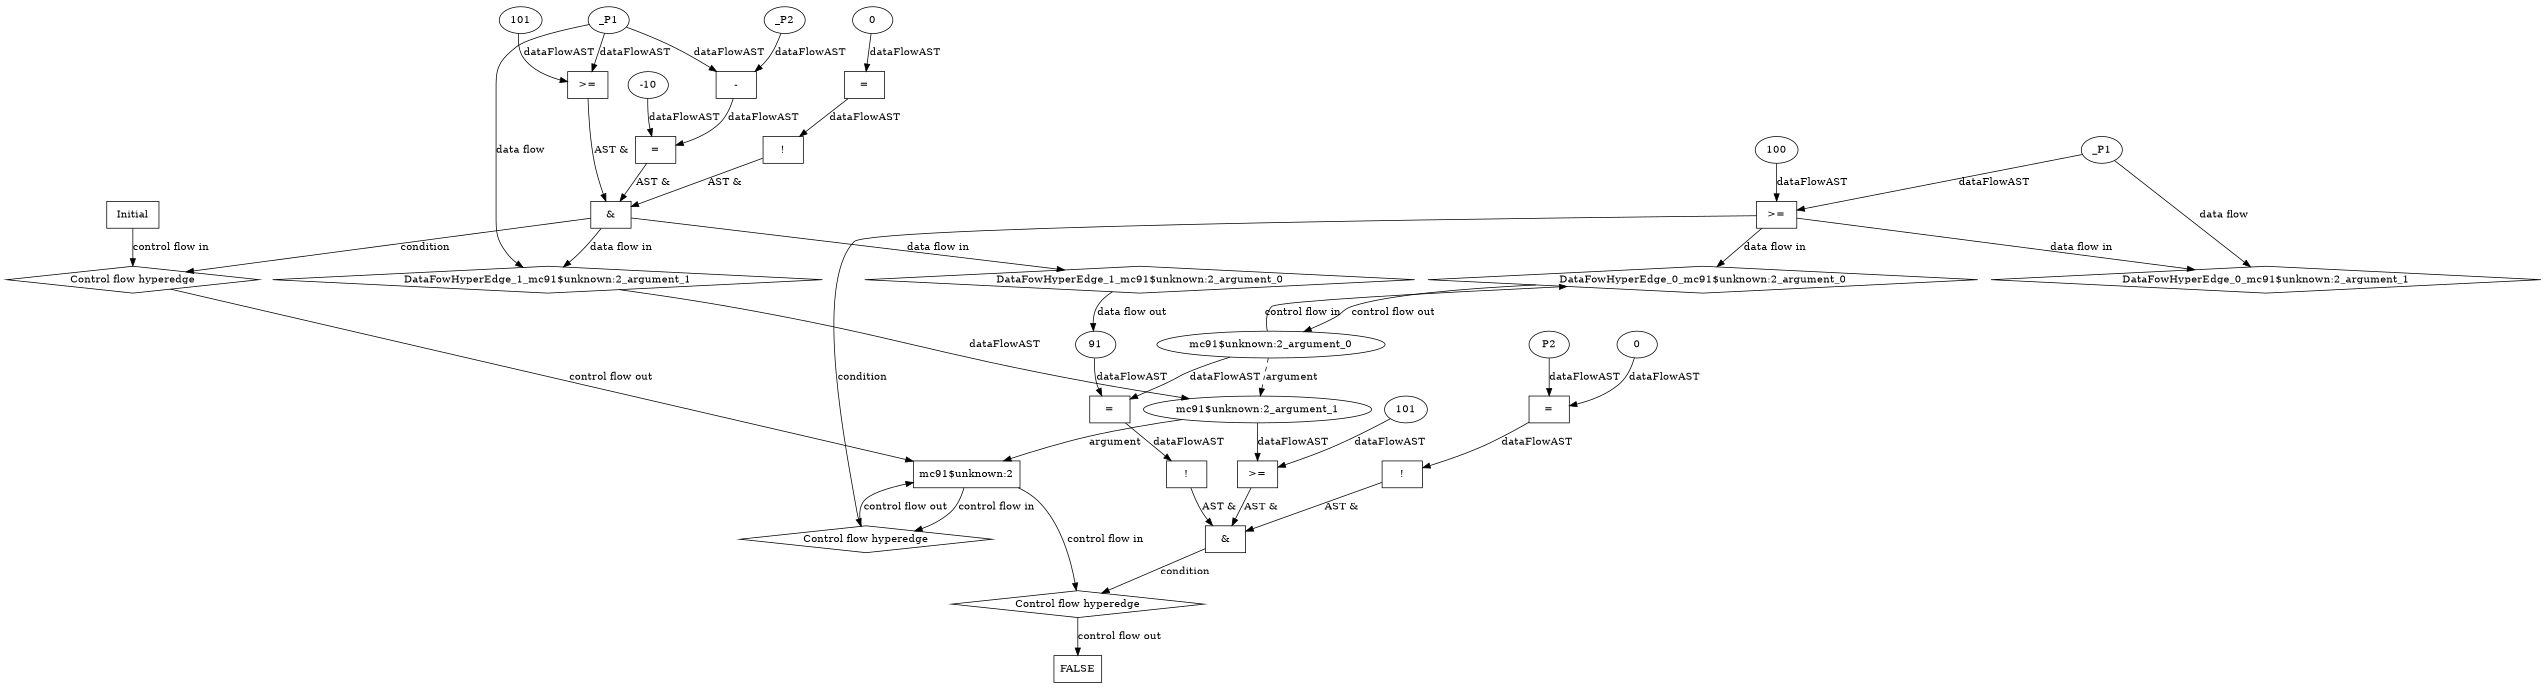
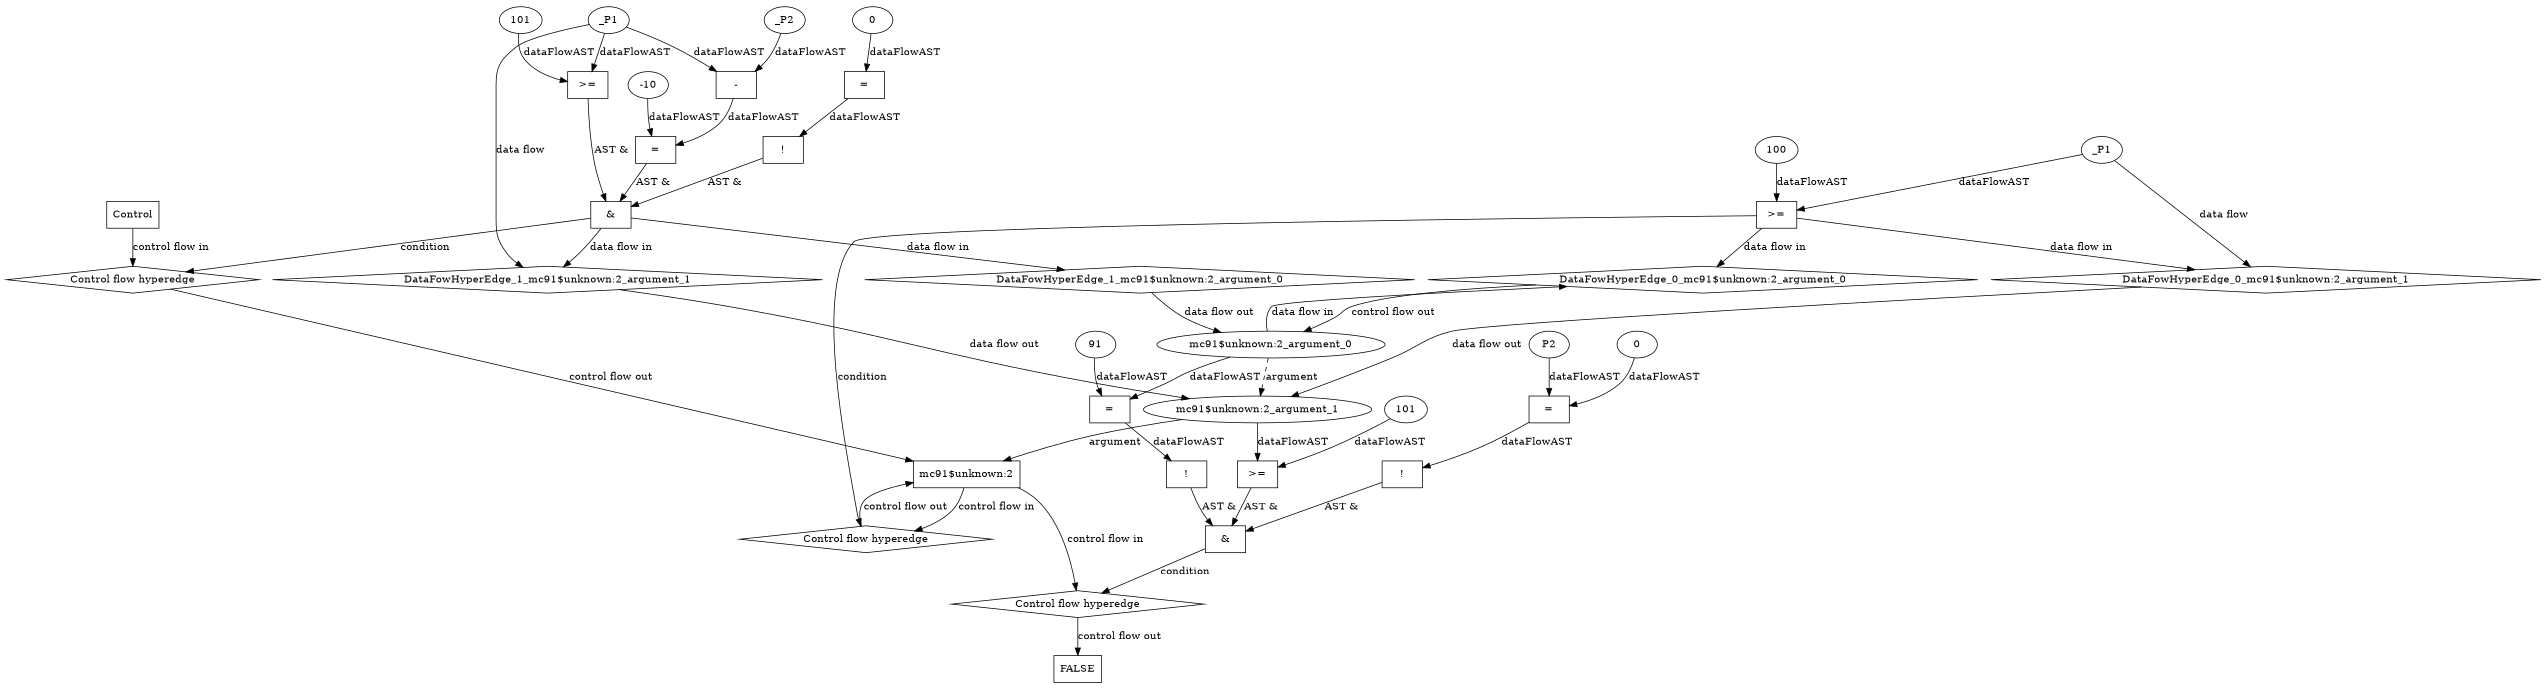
(133, 215) -> (133, 215)
(1098, 305) -> (1180, 315)
none -> (1714, 311)
(1303, 312) -> (1303, 312)
(1005, 345) -> (1005, 345)
